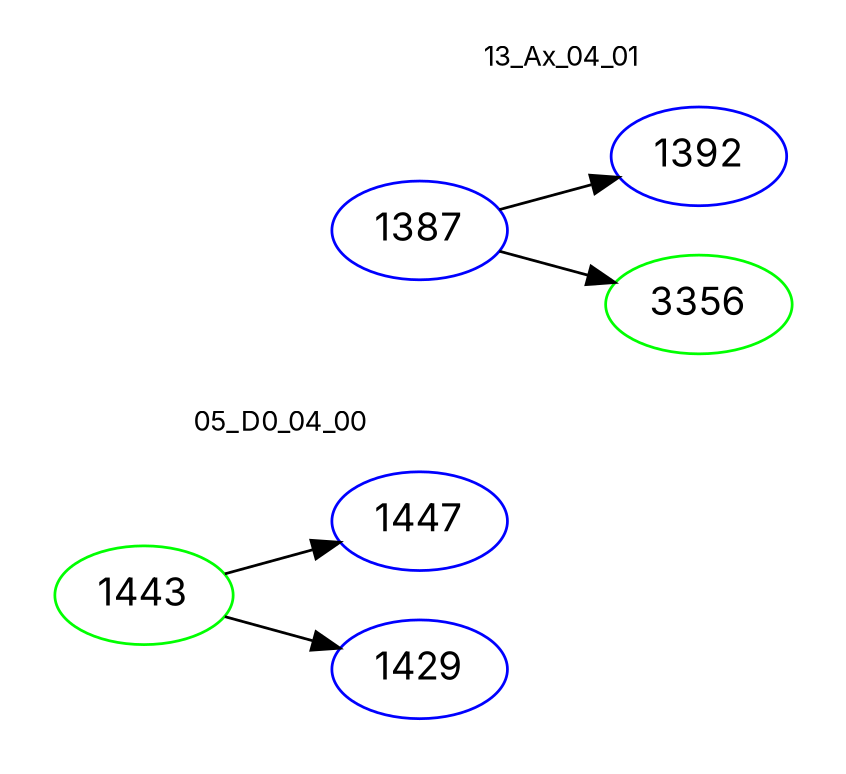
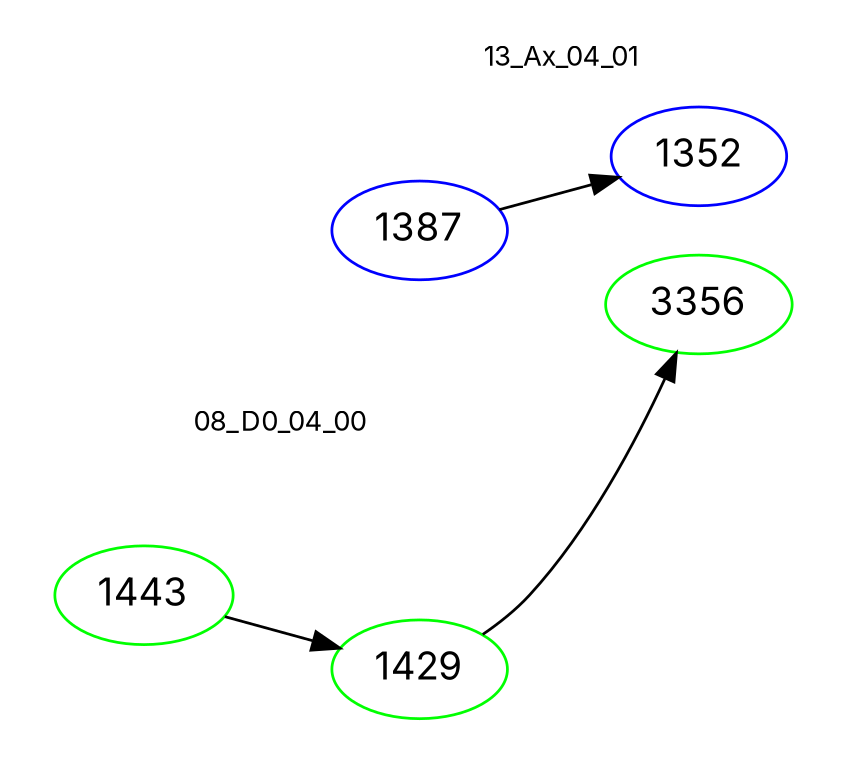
(699, 156) -> (699, 156)
(544, 263) -> (589, 518)
(281, 424) -> (281, 424)
(420, 521) -> none
(420, 669) -> (420, 669)
